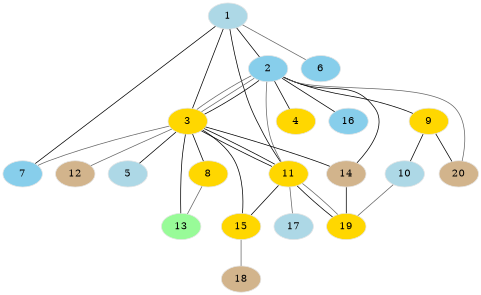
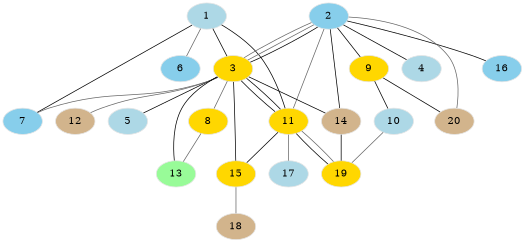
(248, 42) -> none
(296, 121) -> (422, 69)
(198, 148) -> (221, 95)
